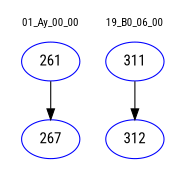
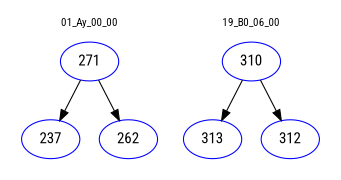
(51, 62) -> (90, 62)
(135, 62) -> (251, 62)
(51, 139) -> (128, 139)
none -> (51, 139)
none -> (213, 139)
